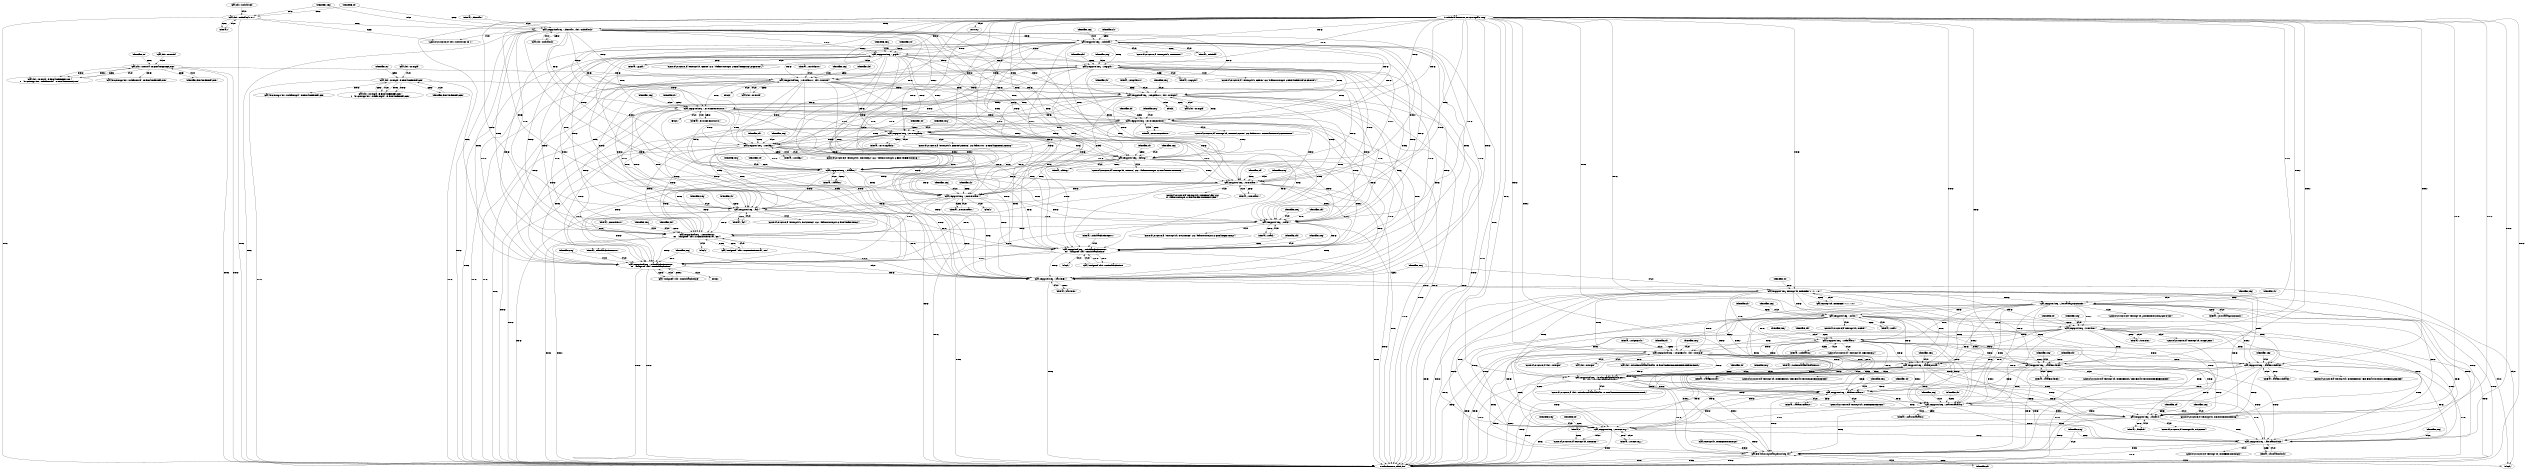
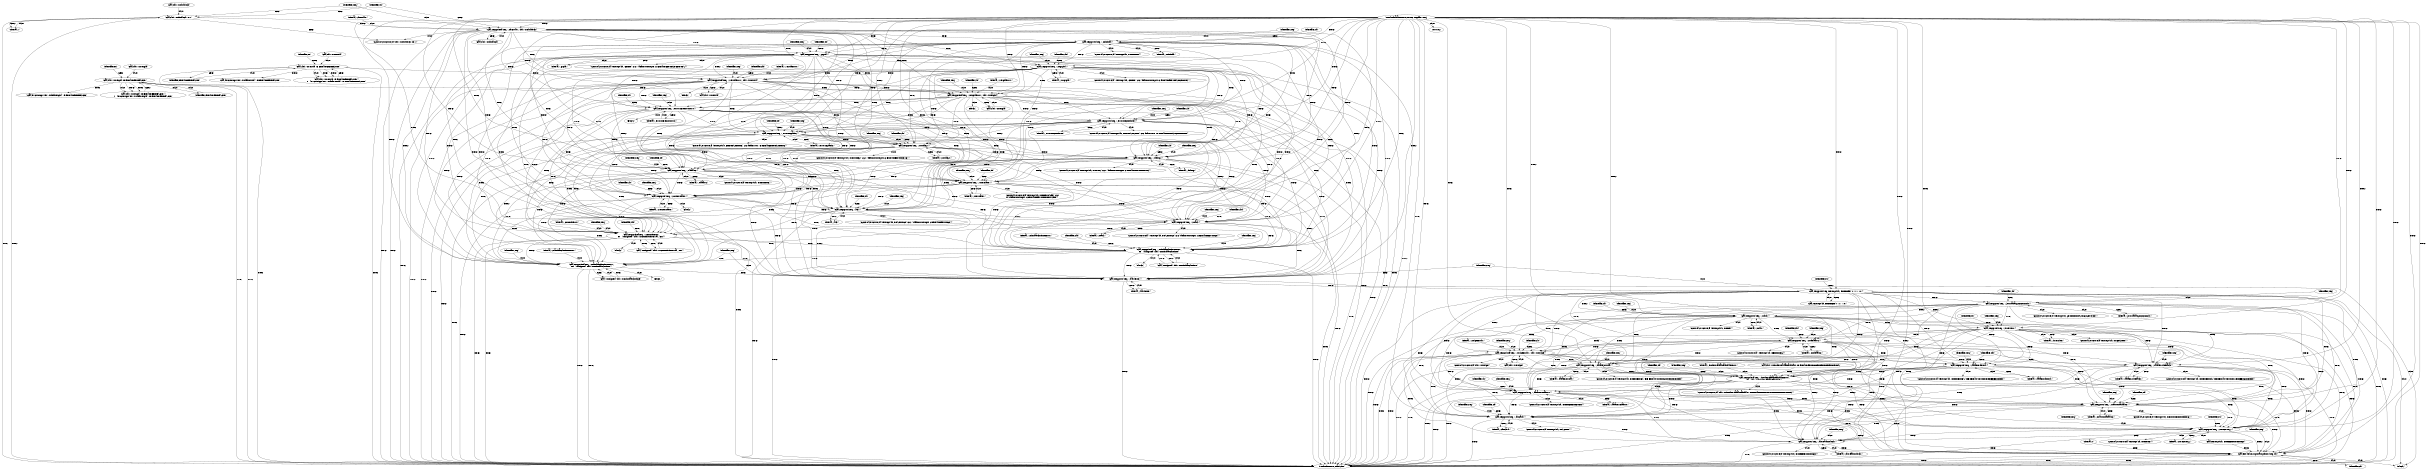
(2336, 21) -> (2398, 21)
(430, 88) -> (176, 88)
none -> (748, 183)
(1576, 435) -> (2161, 451)
